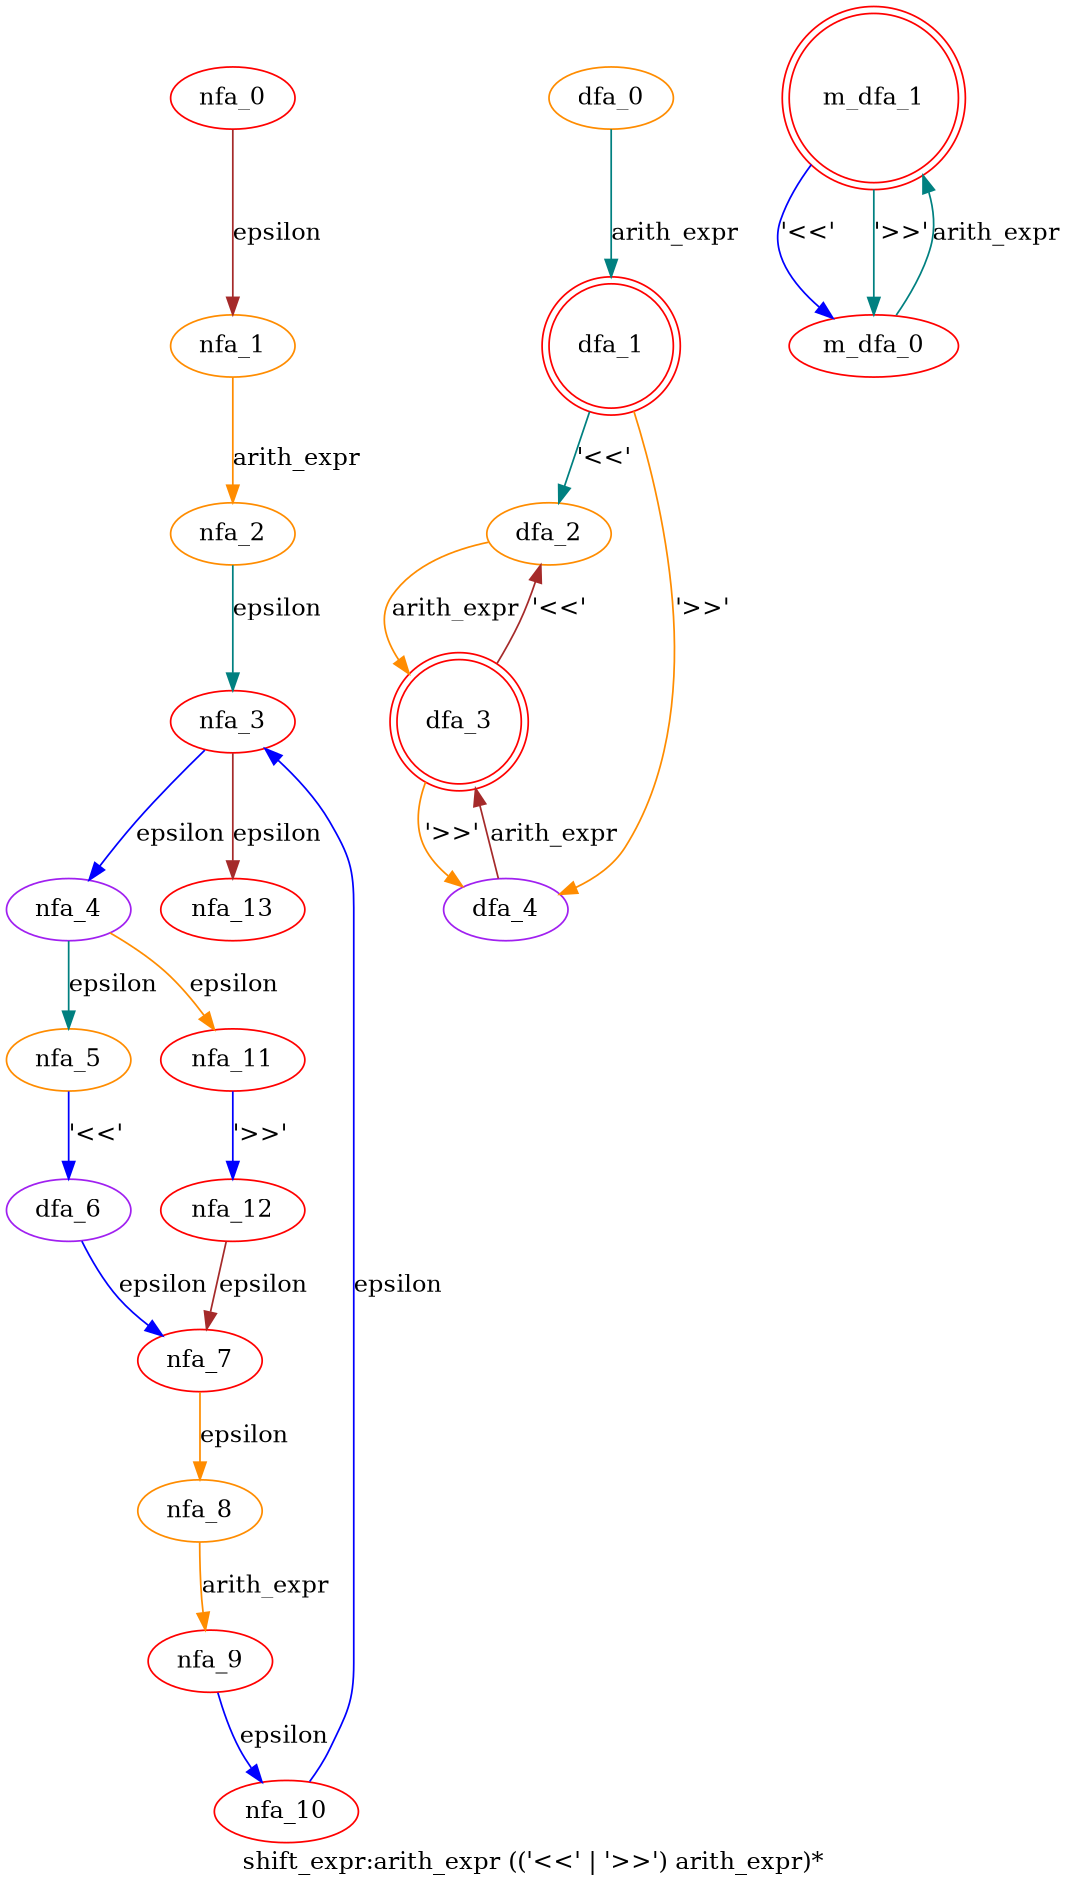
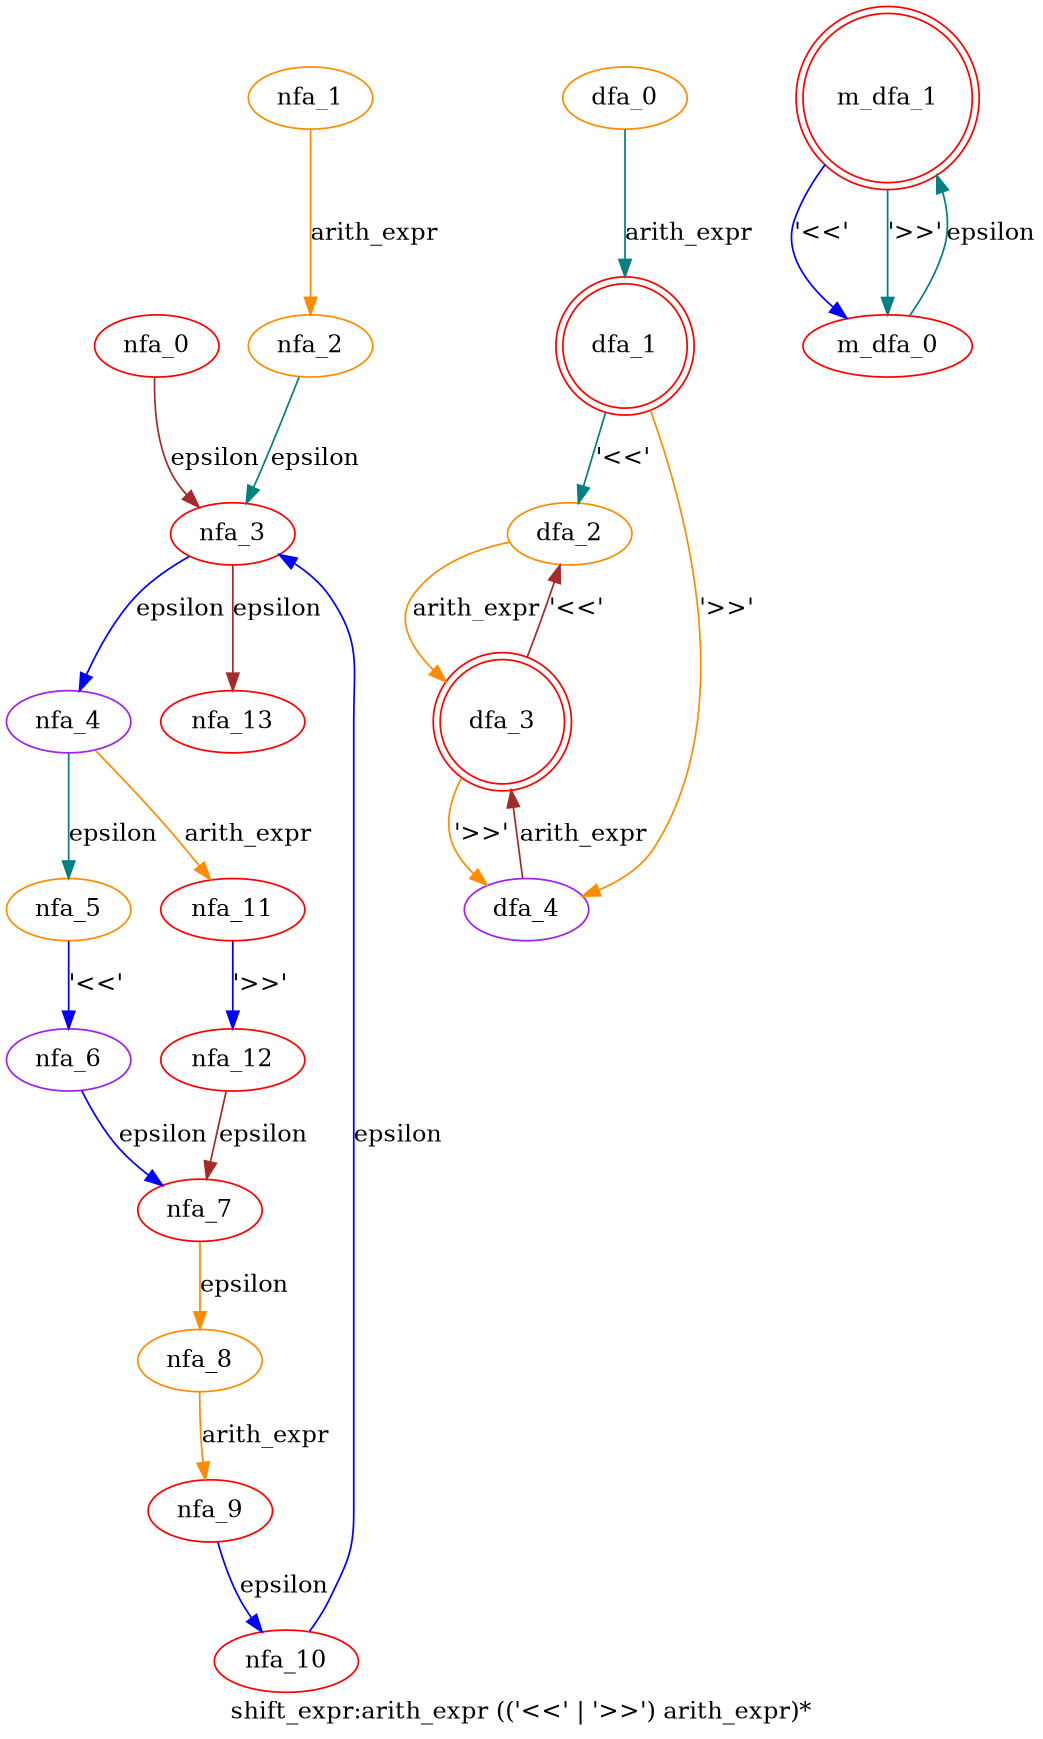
(233, 213) -> (160, 439)
(996, 233) -> (991, 233)
(235, 985) -> (248, 834)
(69, 1210) -> (69, 1060)
